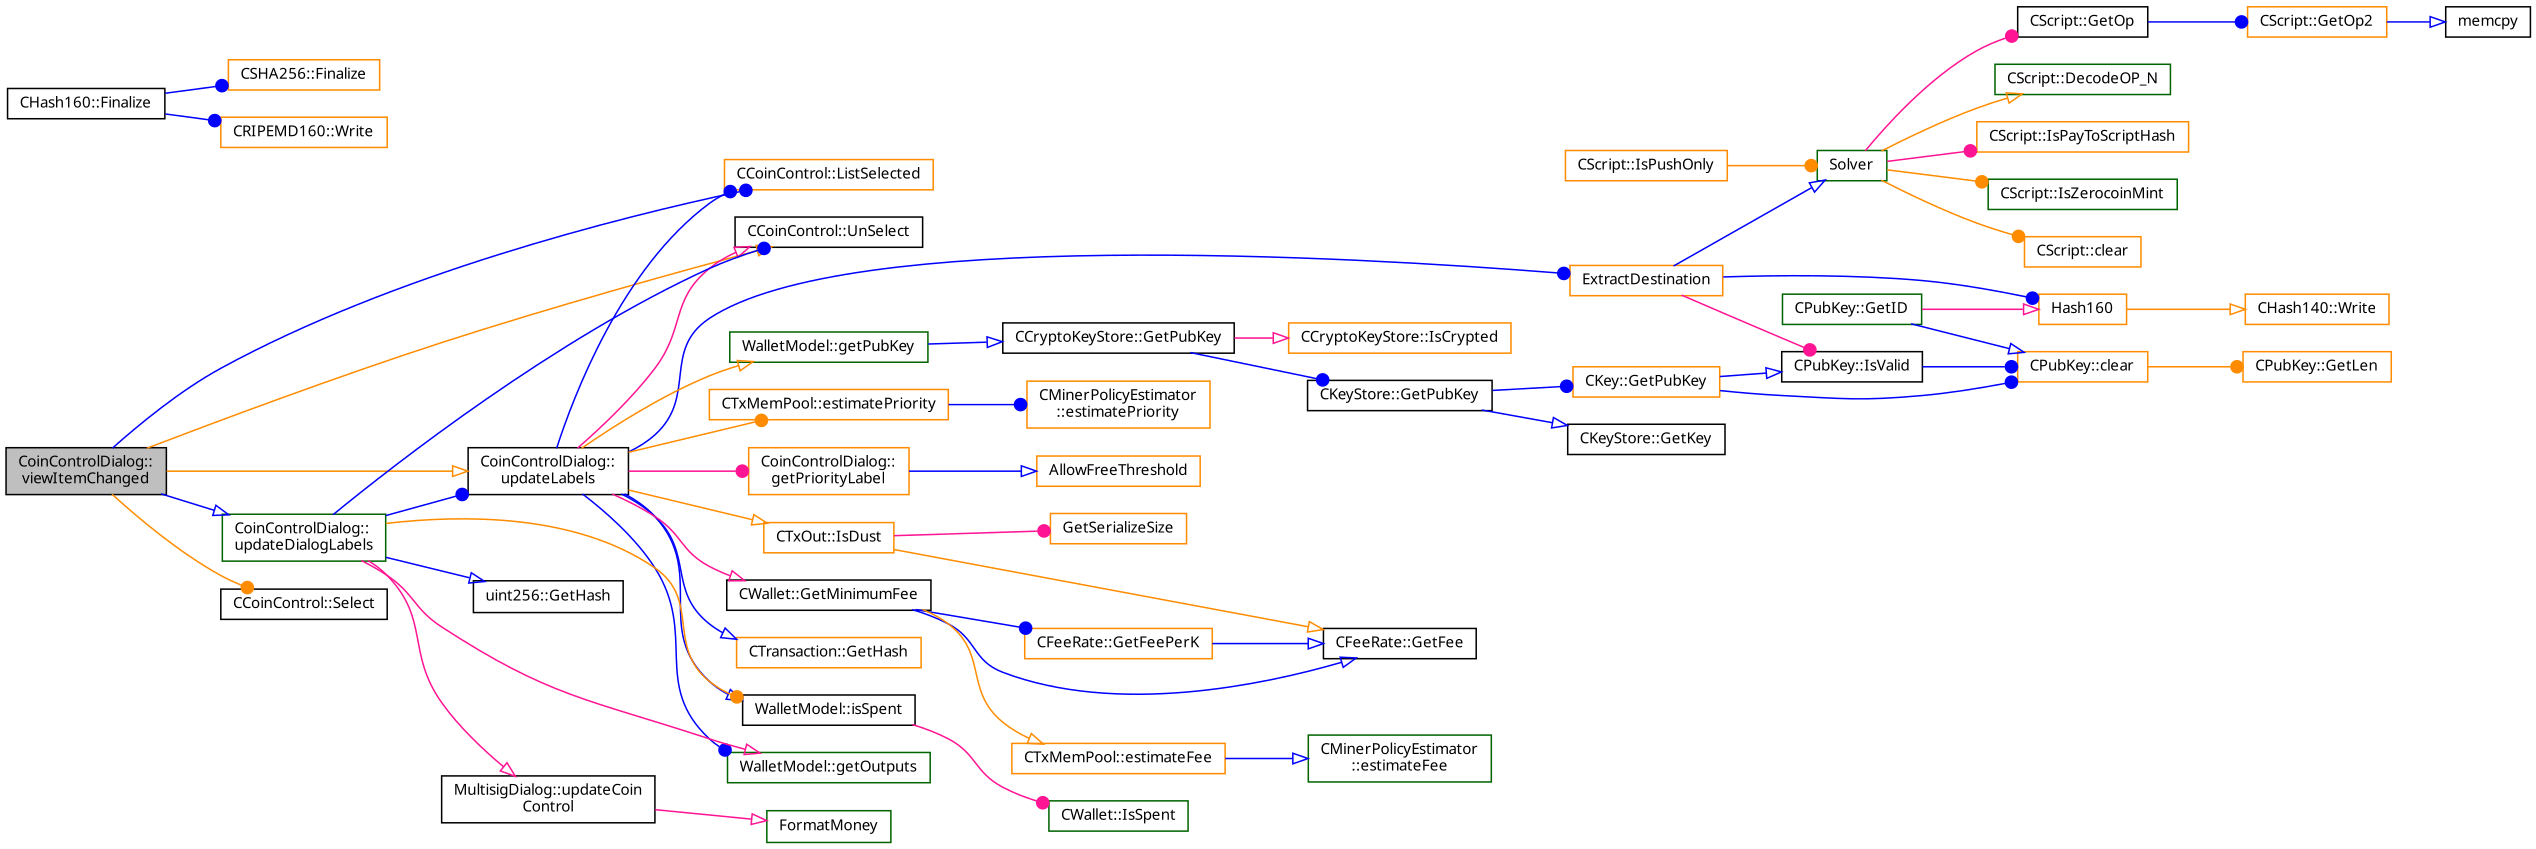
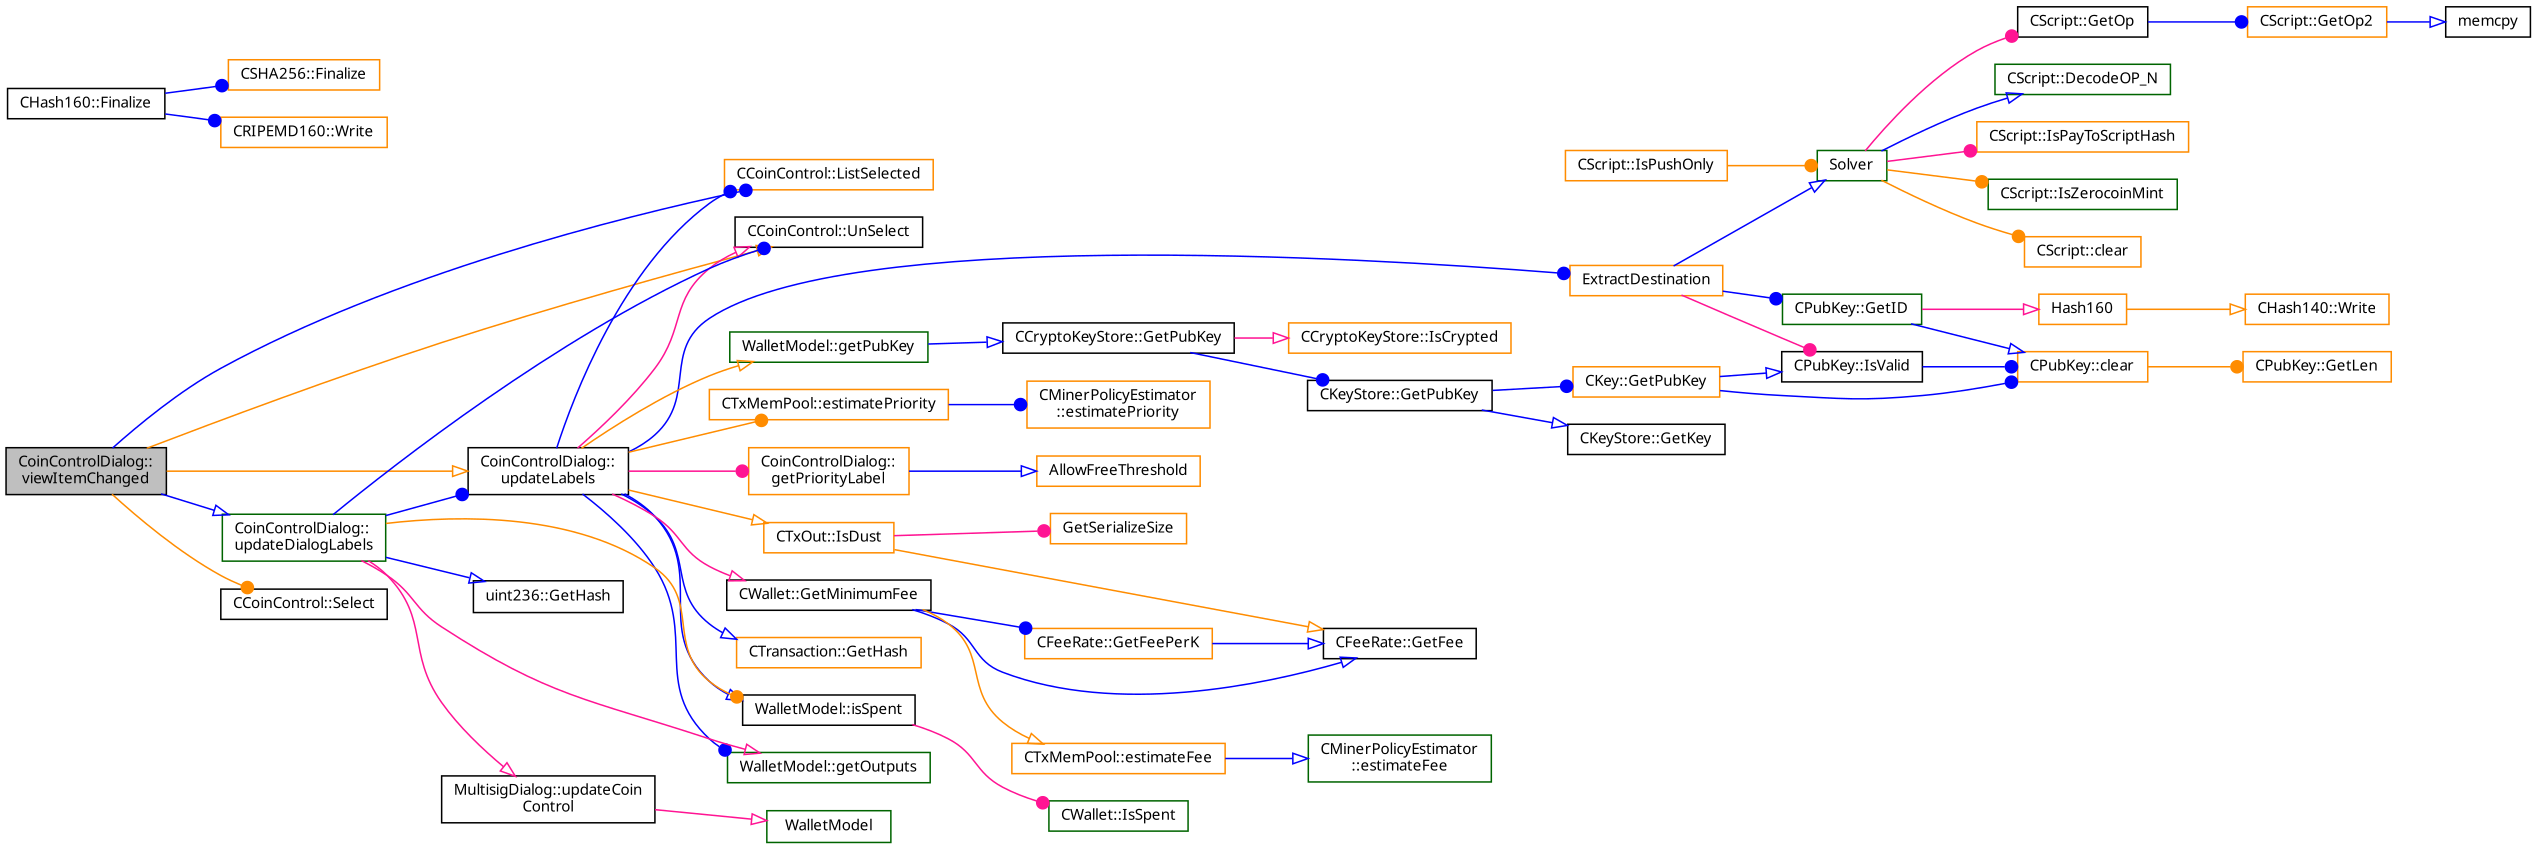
(1943, 122) -> (1943, 122)
(1875, 277) -> (1746, 295)
(548, 597) -> (548, 597)
(829, 827) -> (829, 827)
